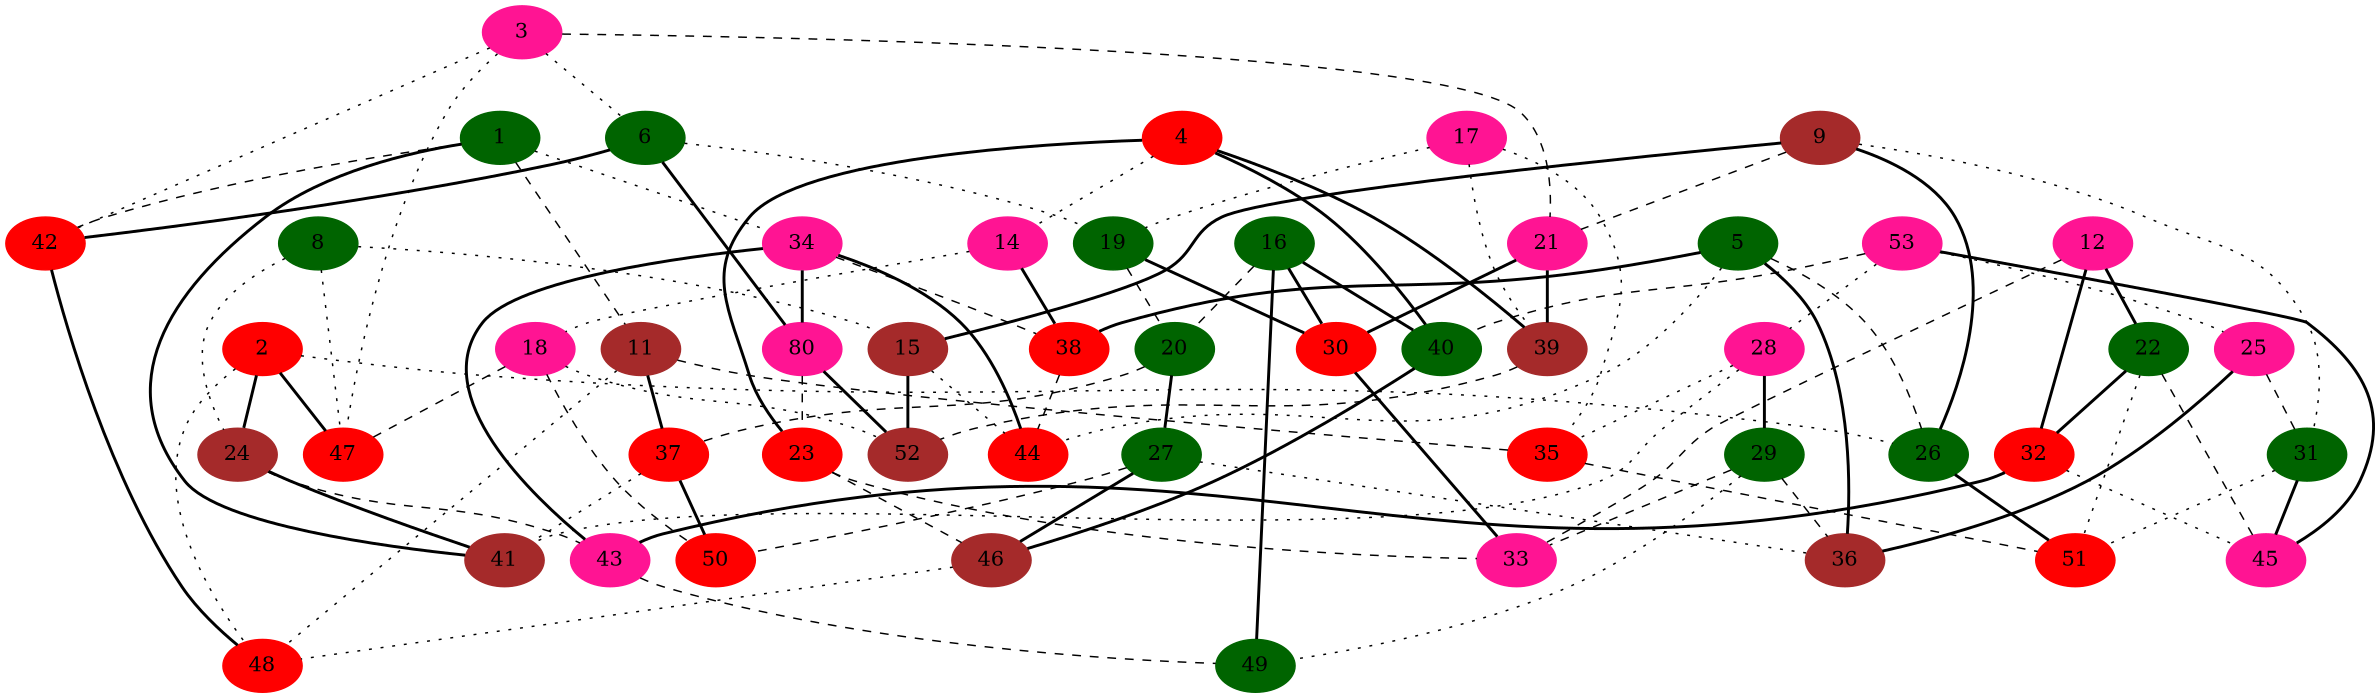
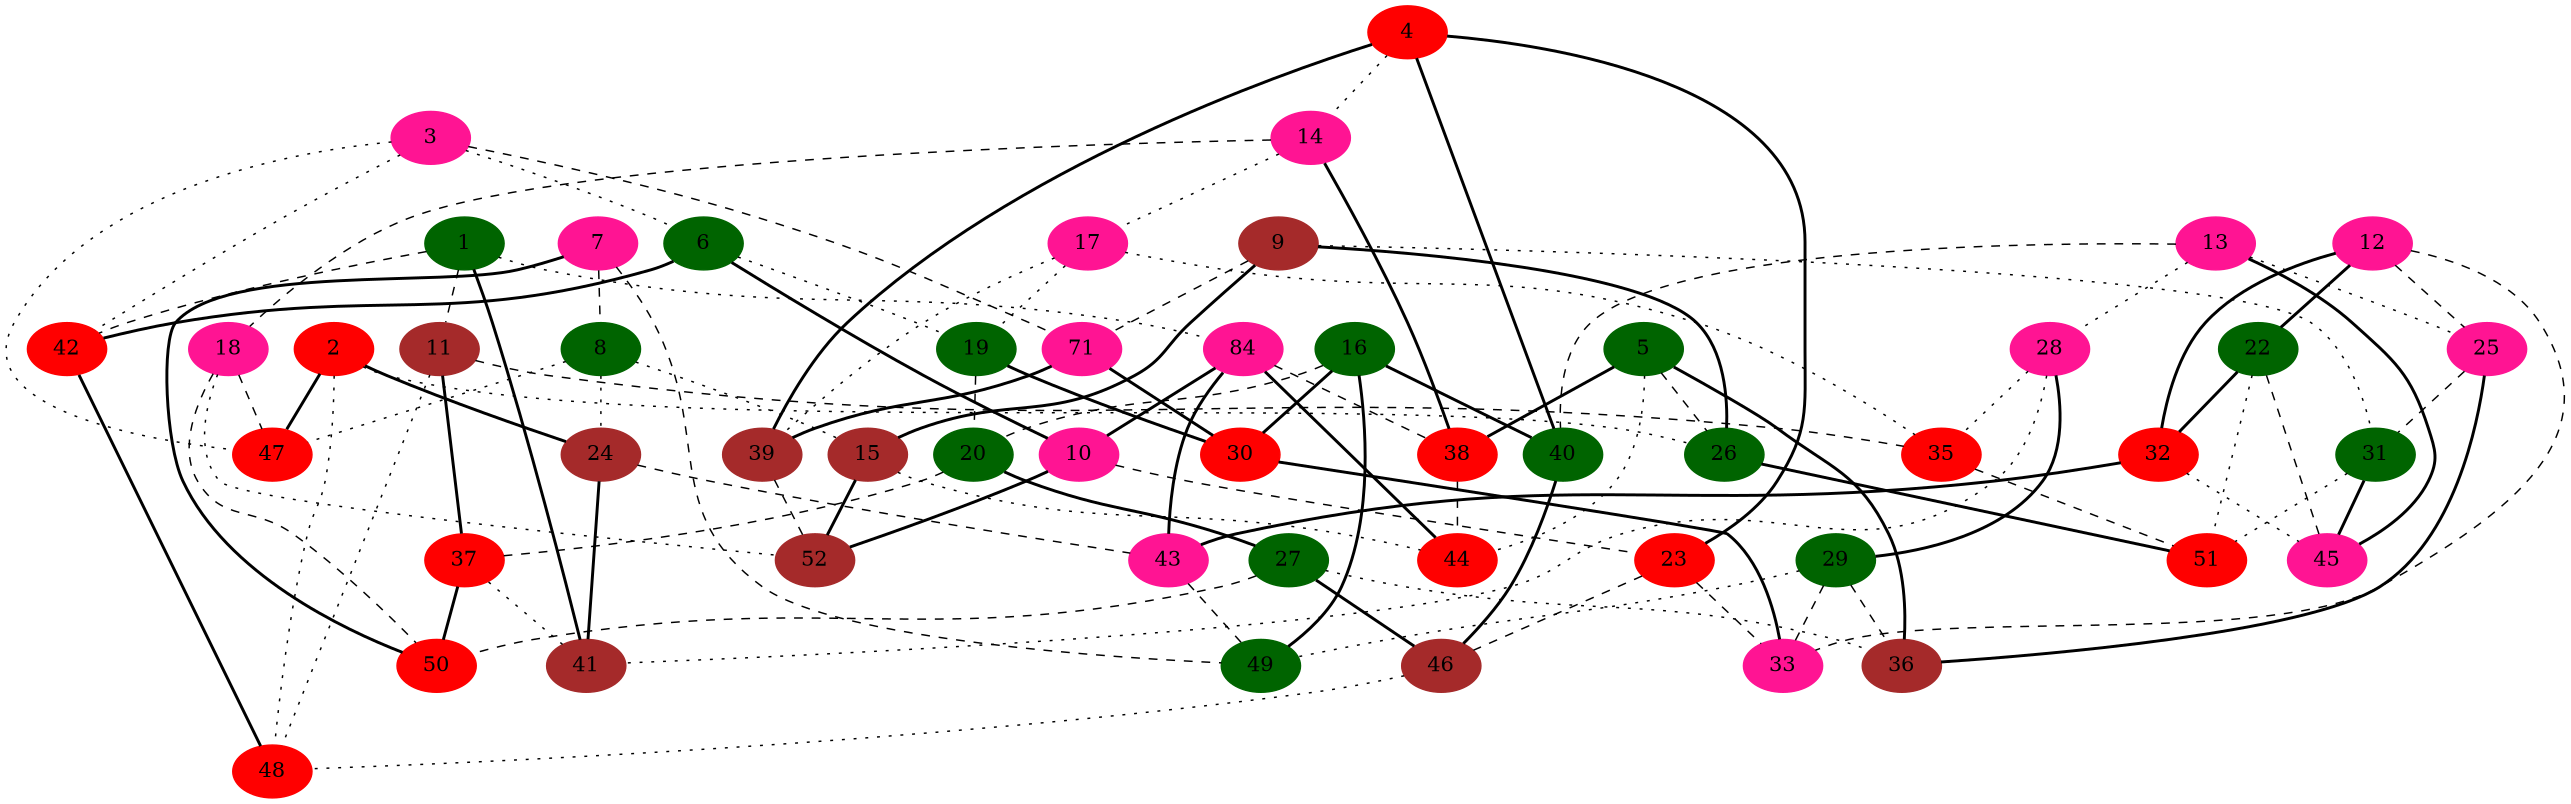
none -> (1199, 191)
none -> (598, 243)
(802, 243) -> (1243, 349)
(1547, 243) -> (1082, 349)
(1902, 243) -> (2216, 243)
(776, 285) -> (741, 165)
none -> (2430, 296)
(802, 349) -> (1079, 455)
